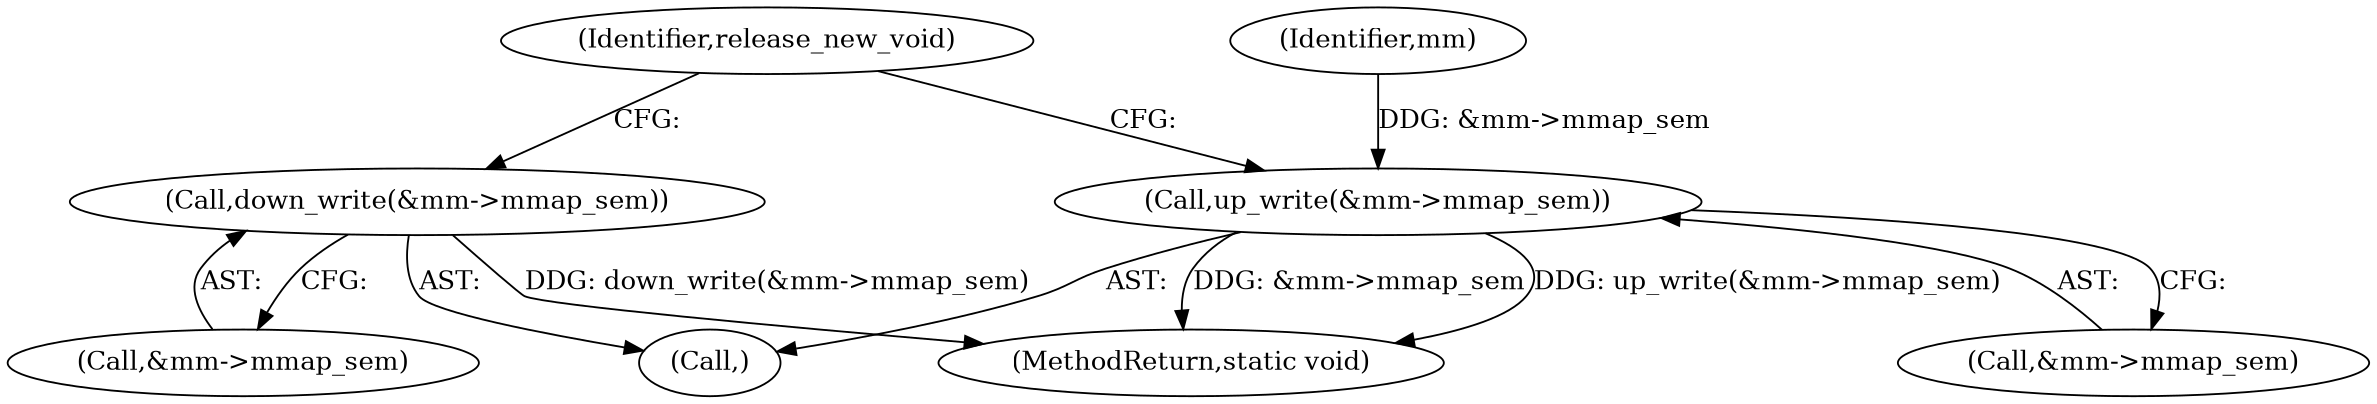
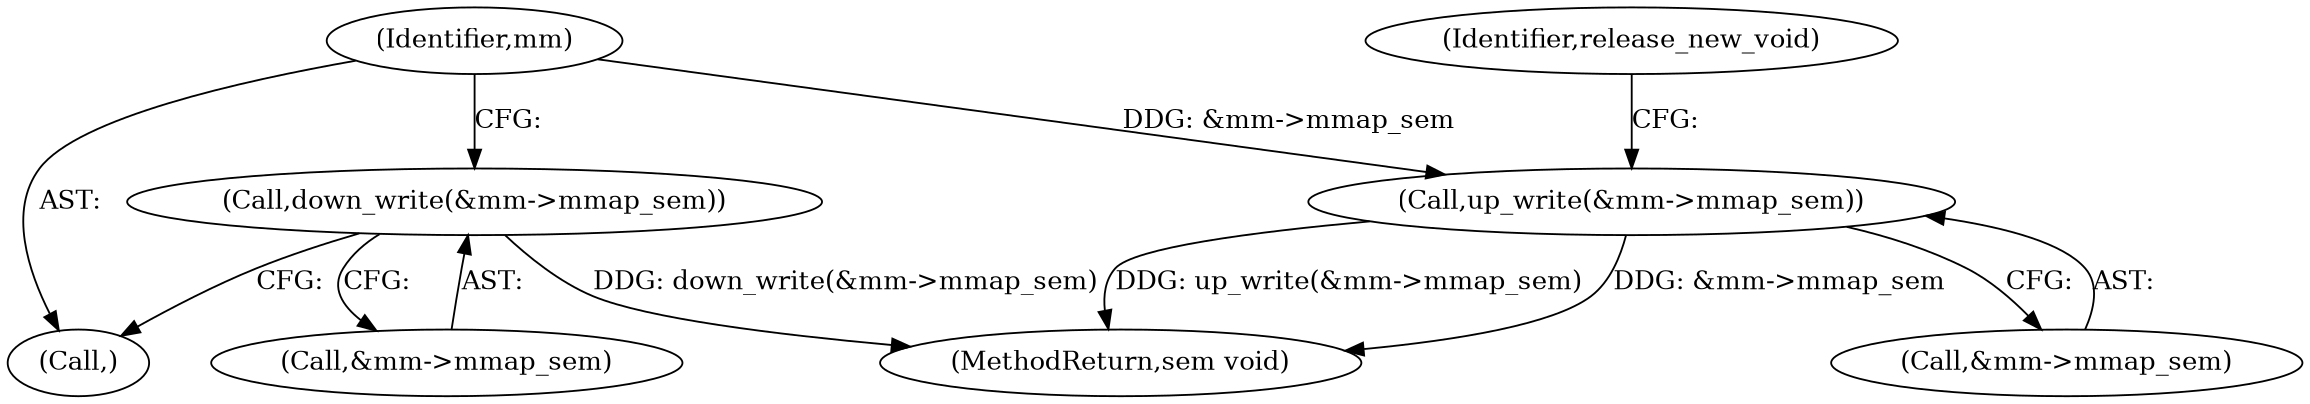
(601, 117) -> (475, 112)
(454, 282) -> (294, 282)
(1021, 301) -> (118, 121)
(1191, 363) -> (1121, 363)
